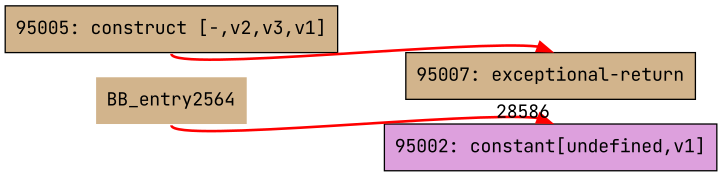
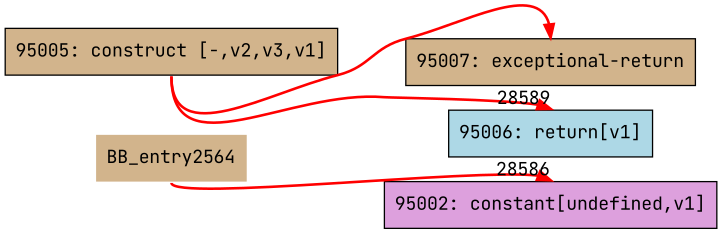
none -> (551, 134)
